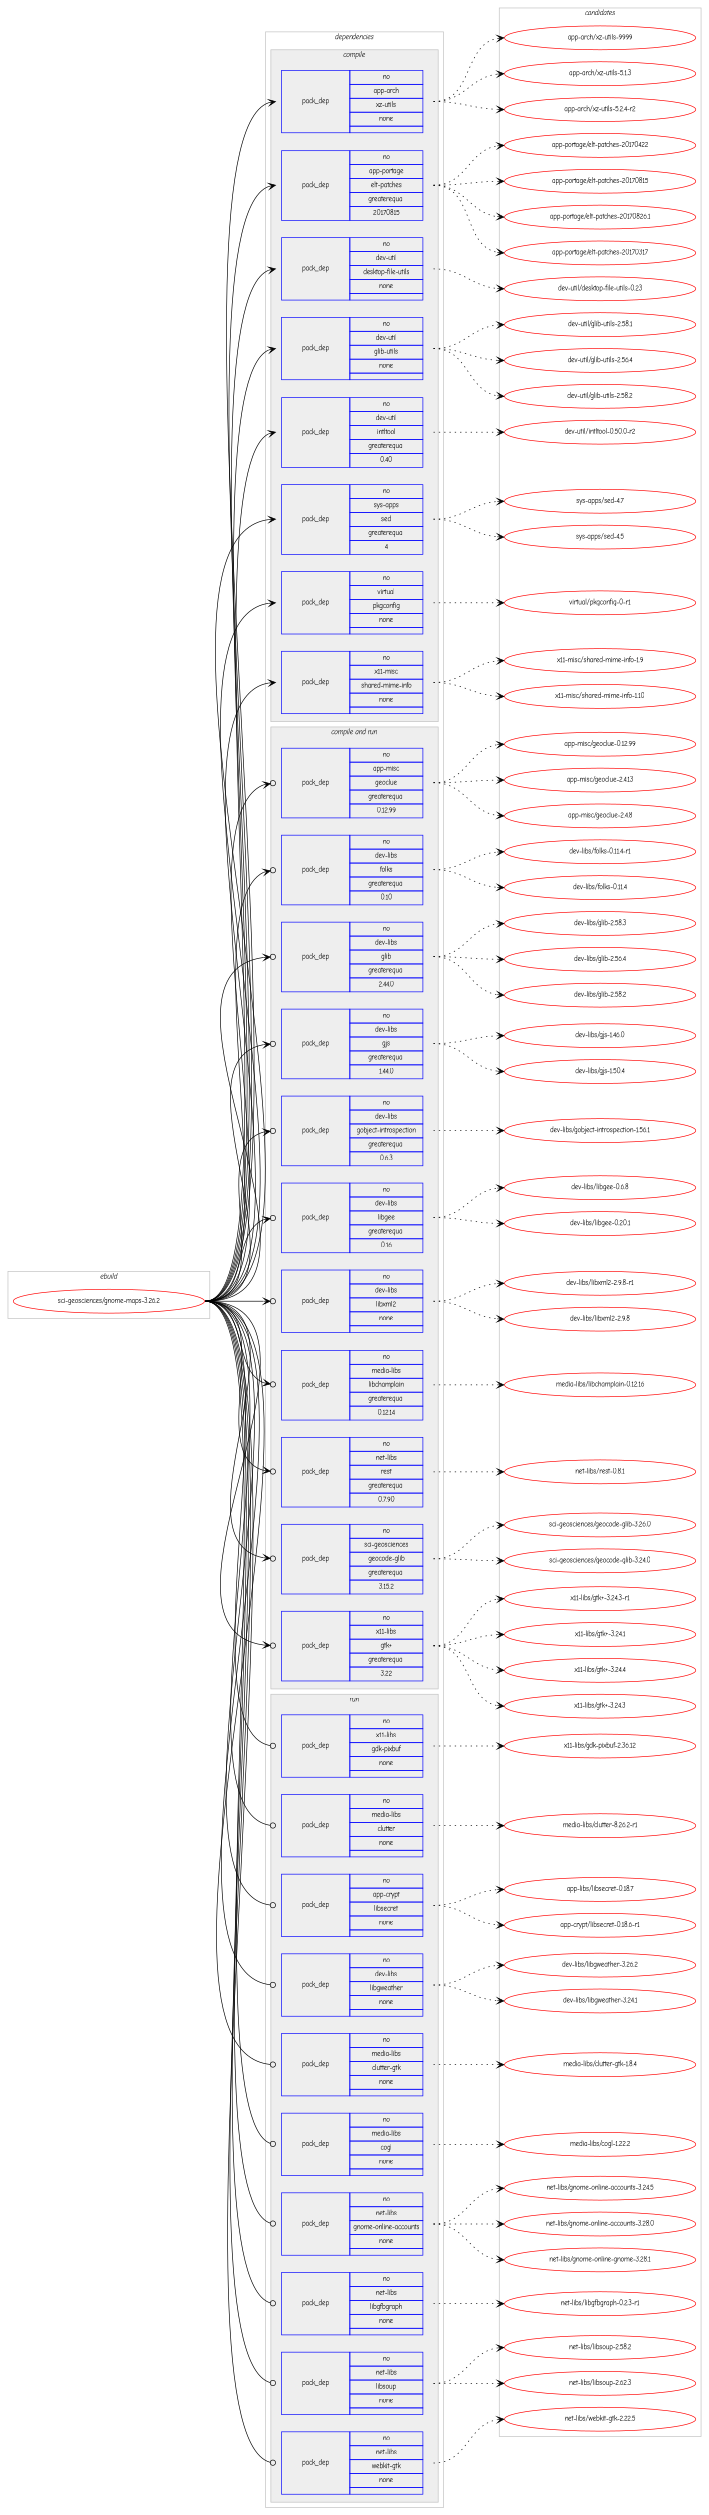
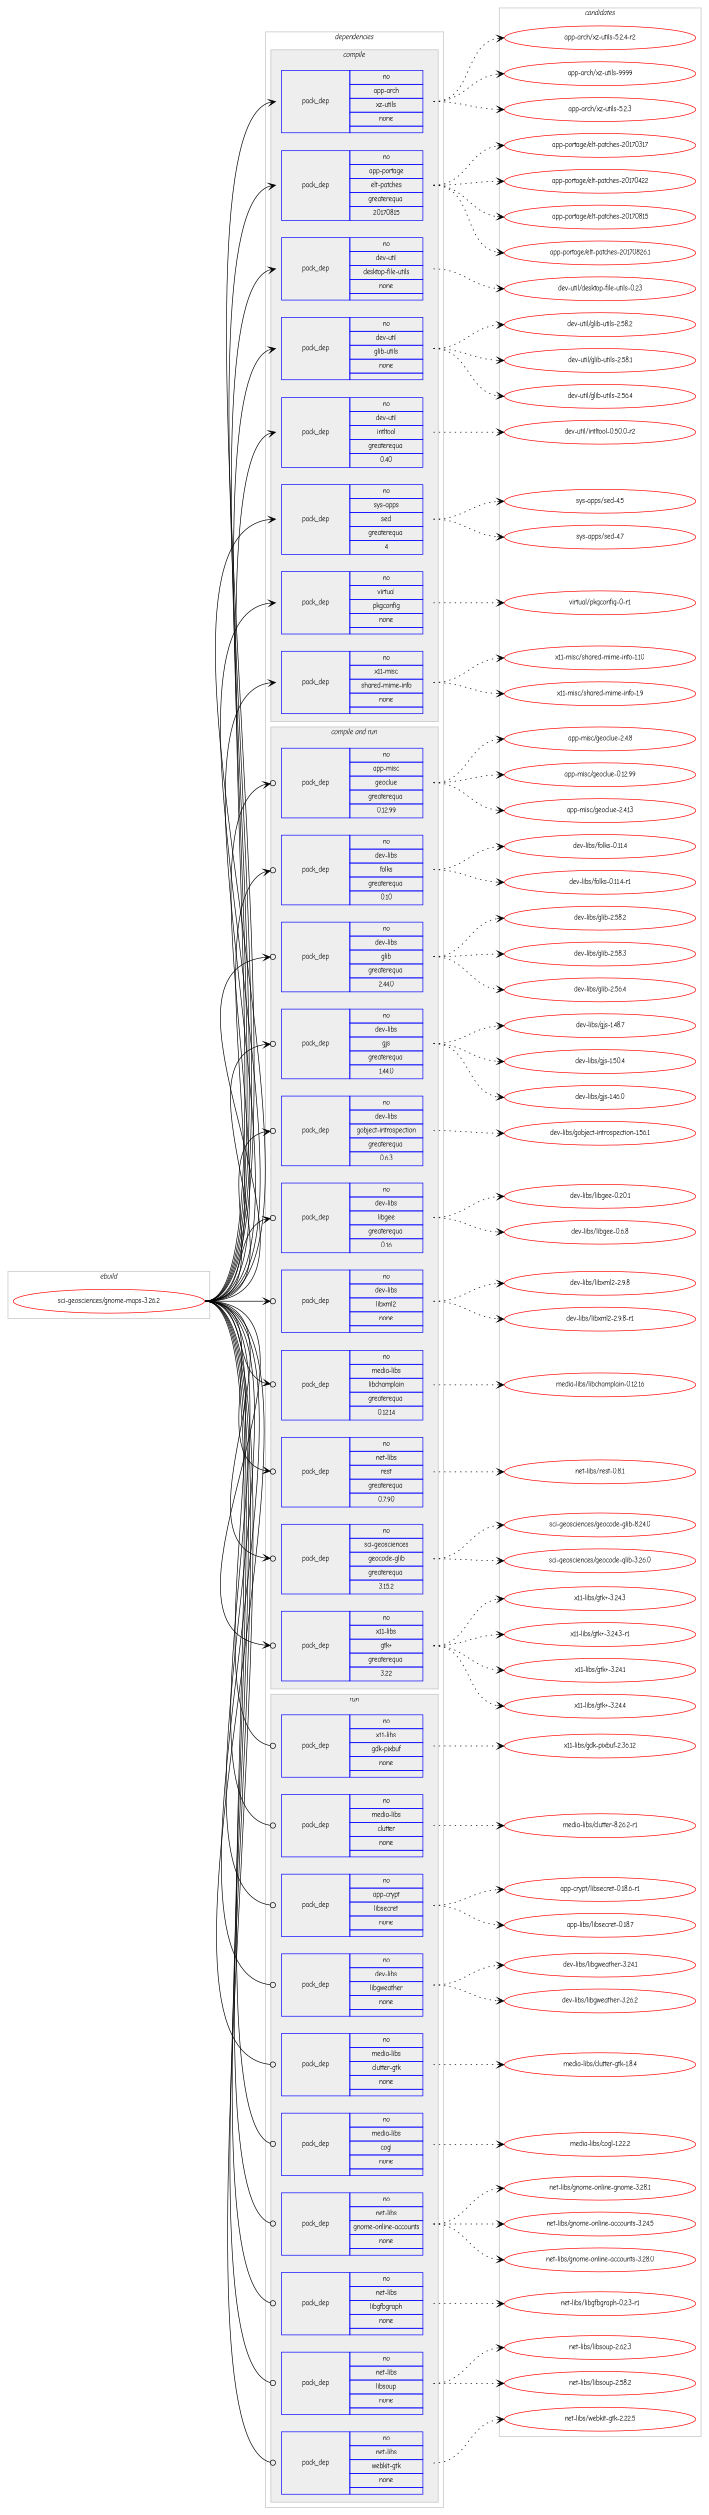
(600, 74) -> (600, 110)
none -> (600, 1026)
(600, 1561) -> (600, 1525)
